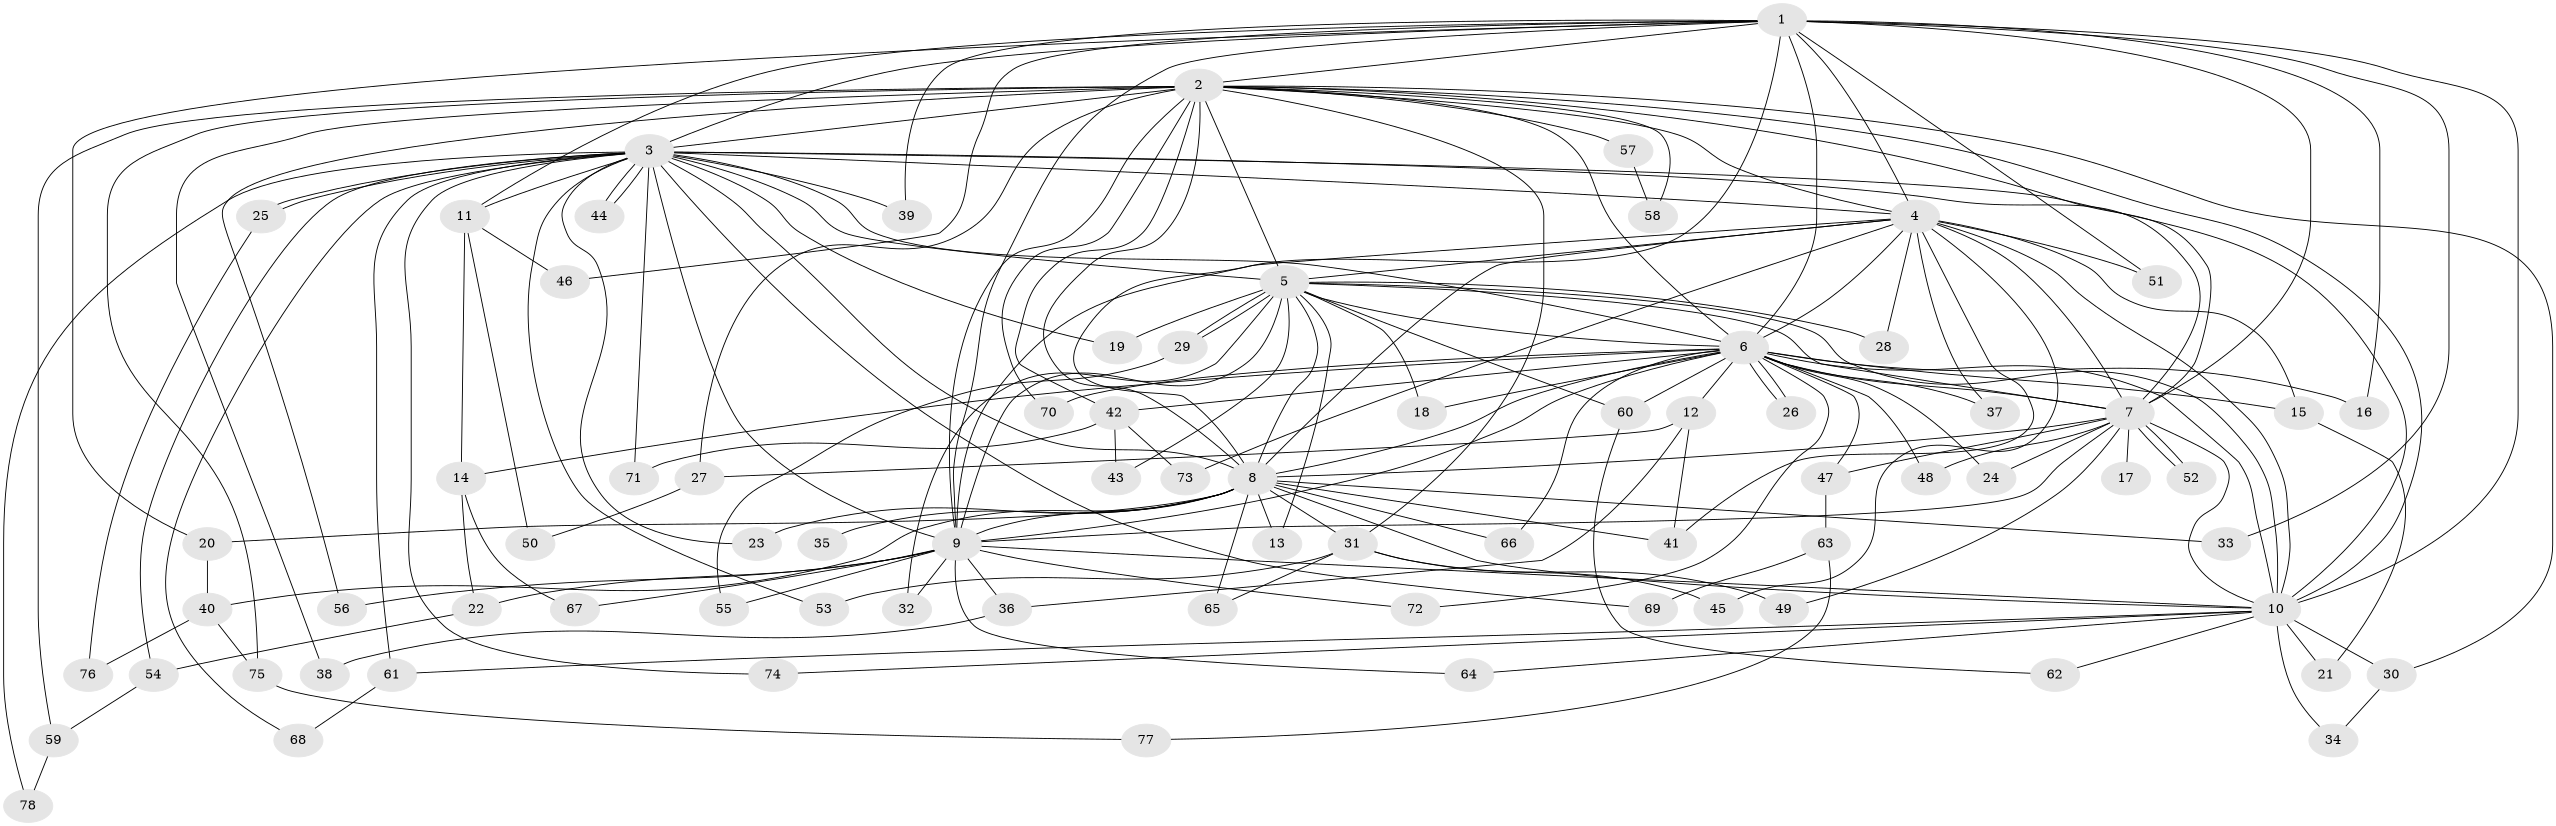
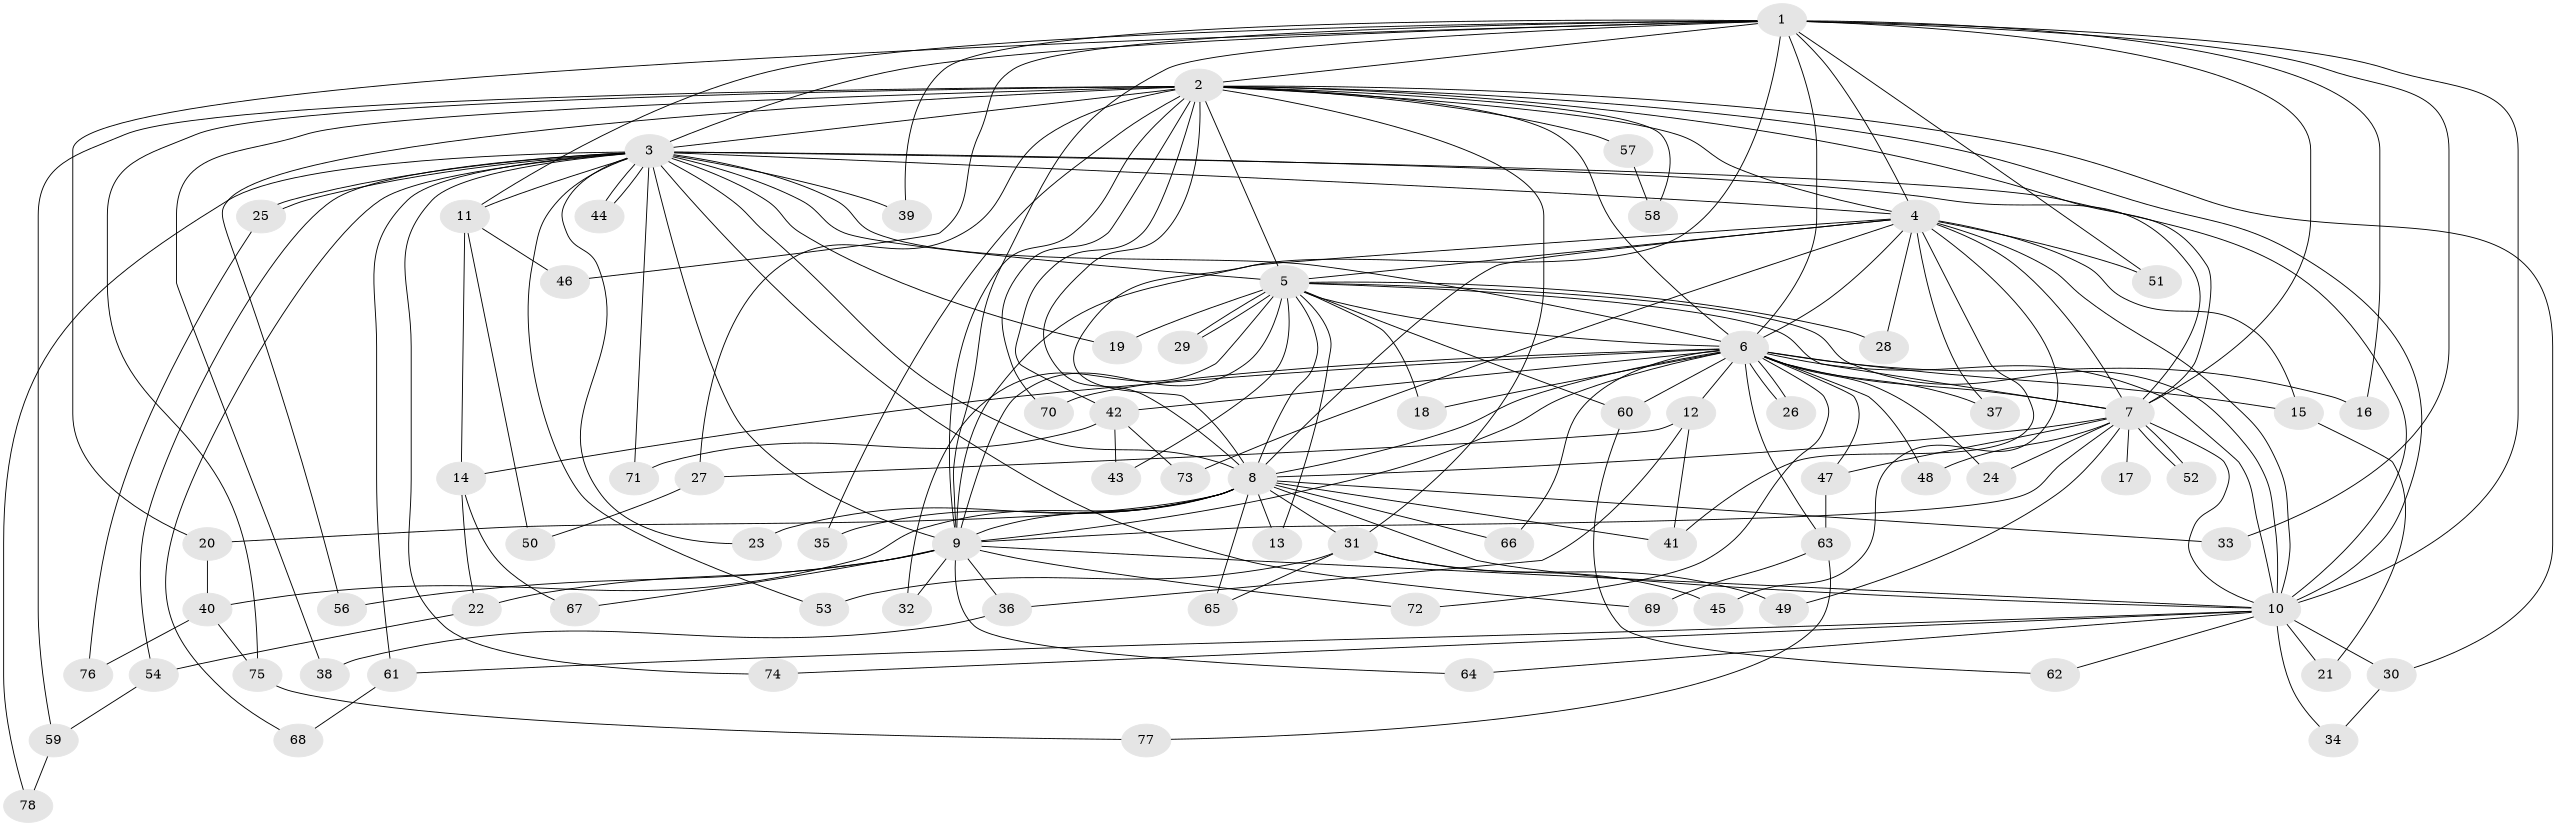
none -> (966, 280)
none -> (1764, 444)
(724, 610) -> none
